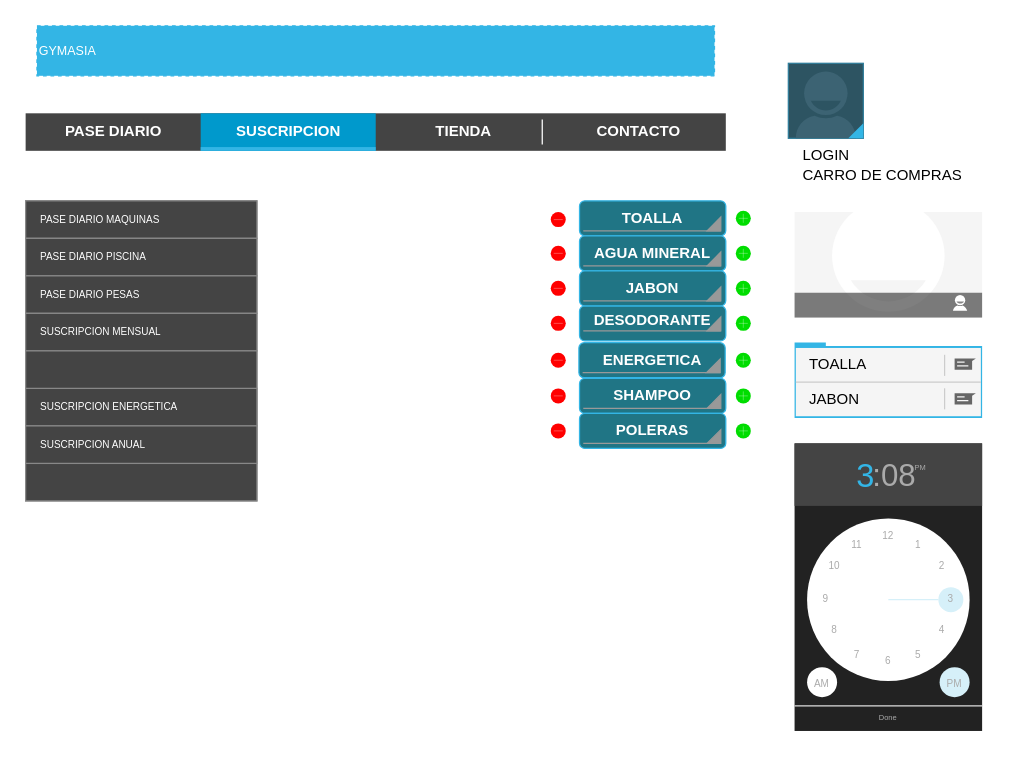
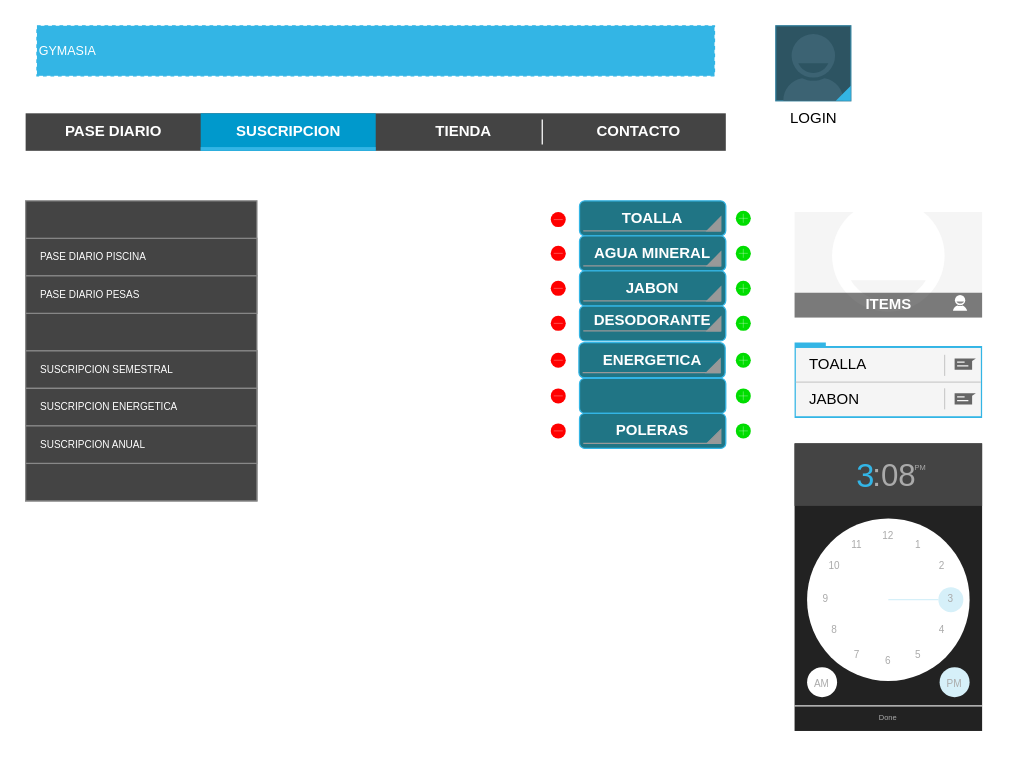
(826, 101) -> (813, 63)
(882, 176) -> none
(141, 219) -> none
none -> (888, 304)
(141, 332) -> none
none -> (141, 369)
(652, 396) -> none
